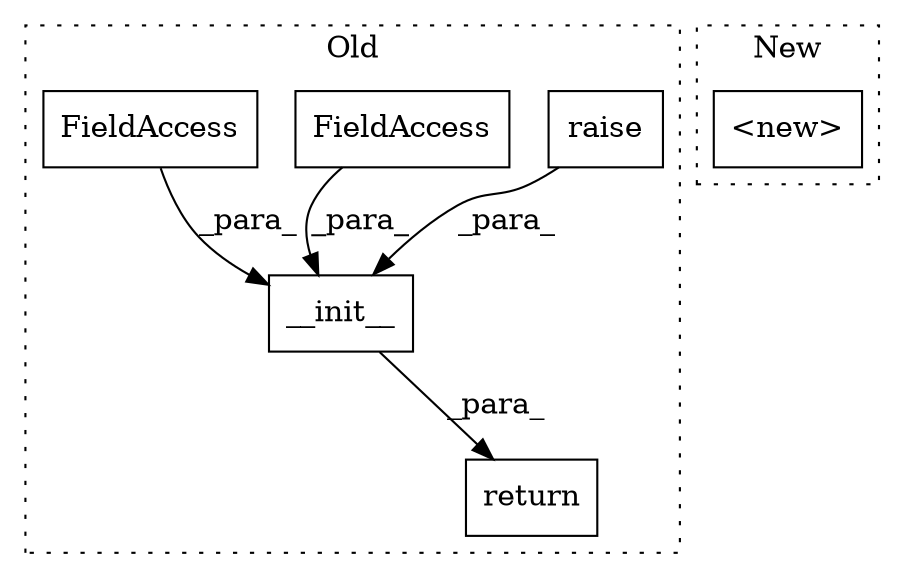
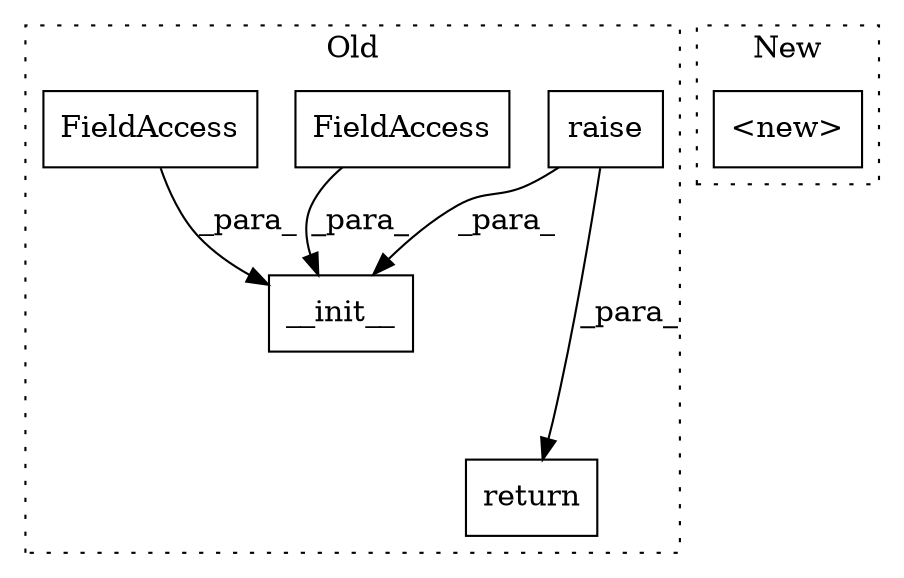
(429, 398) -> (577, 304)
